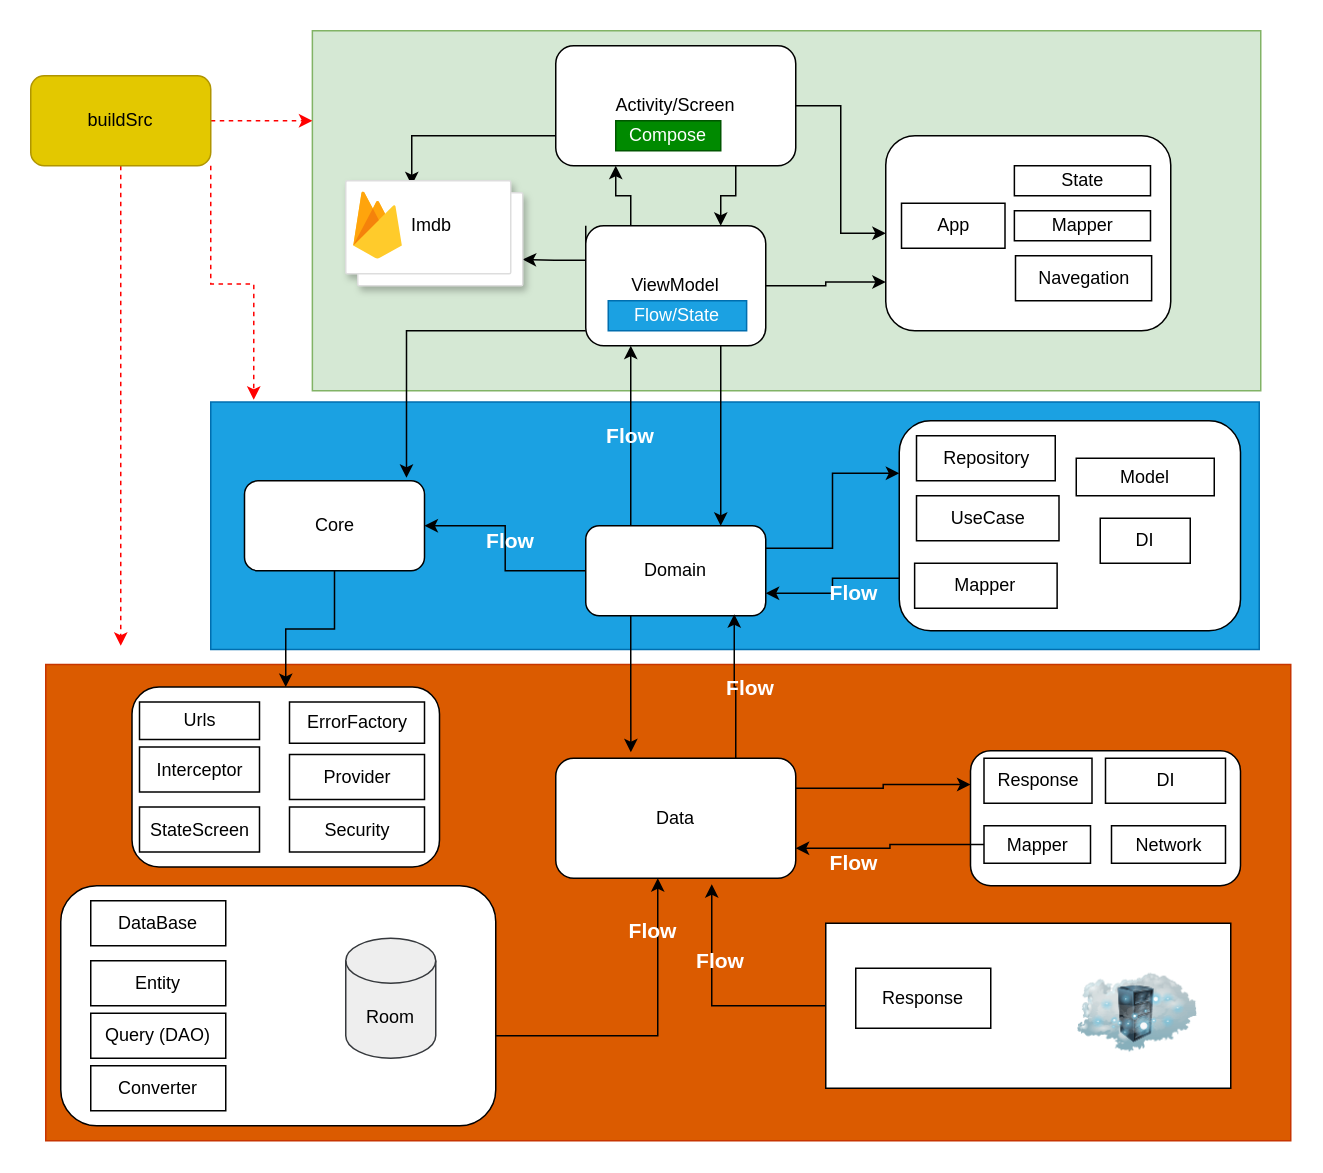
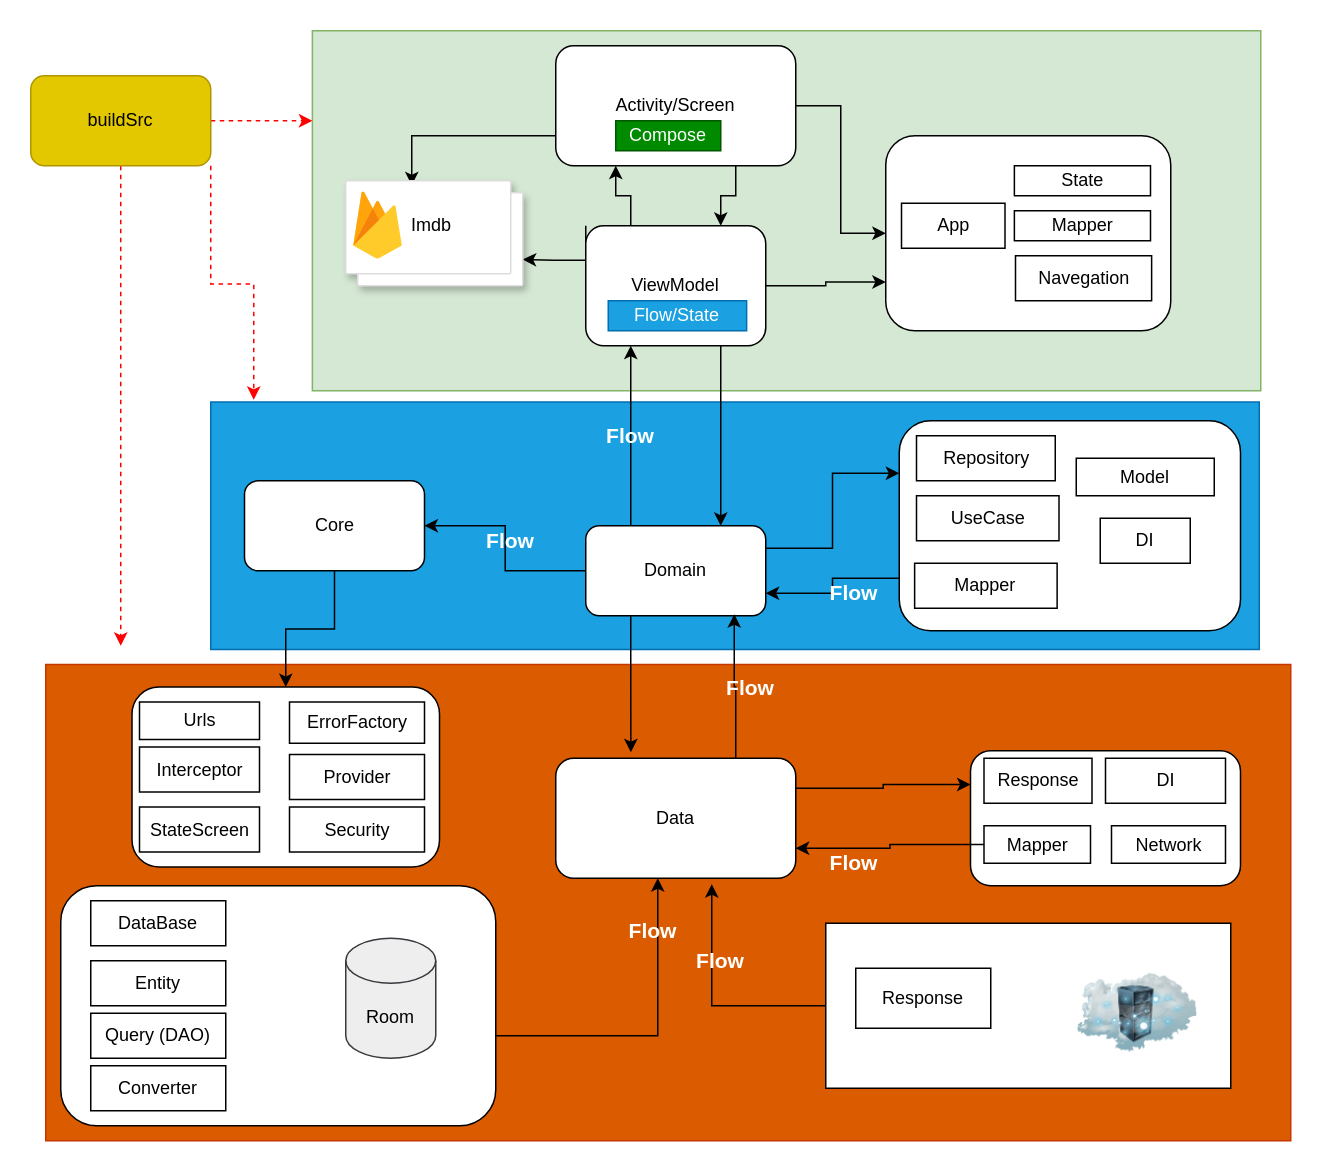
(428, 331) -> none
